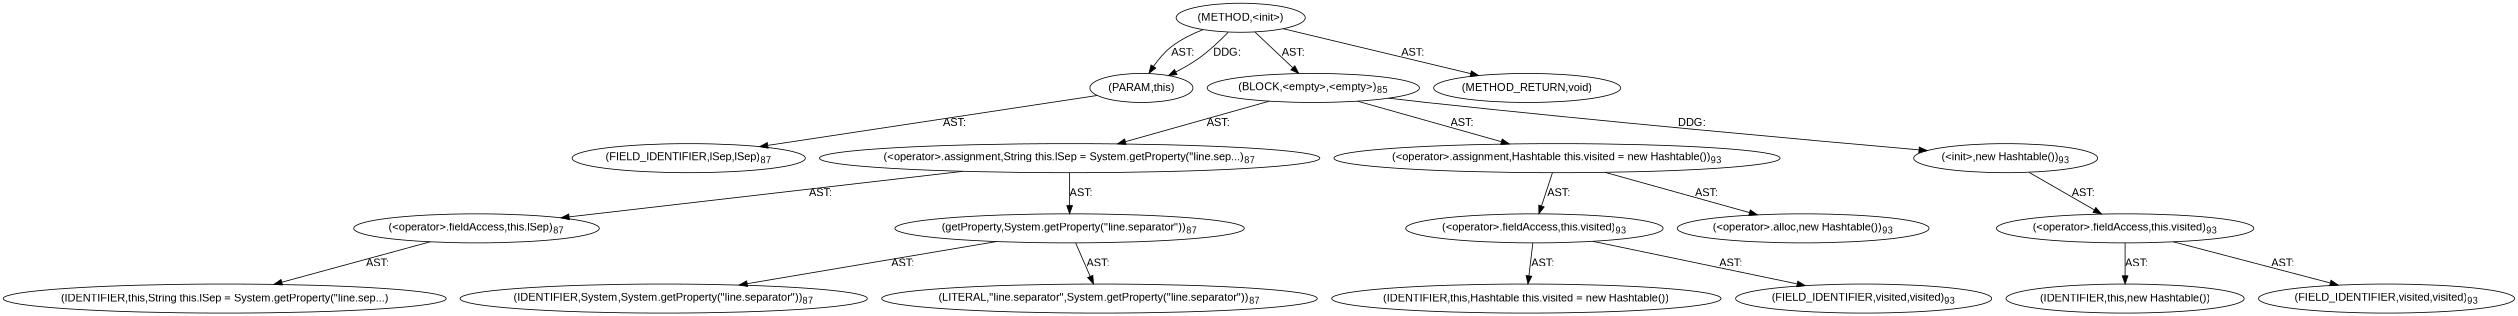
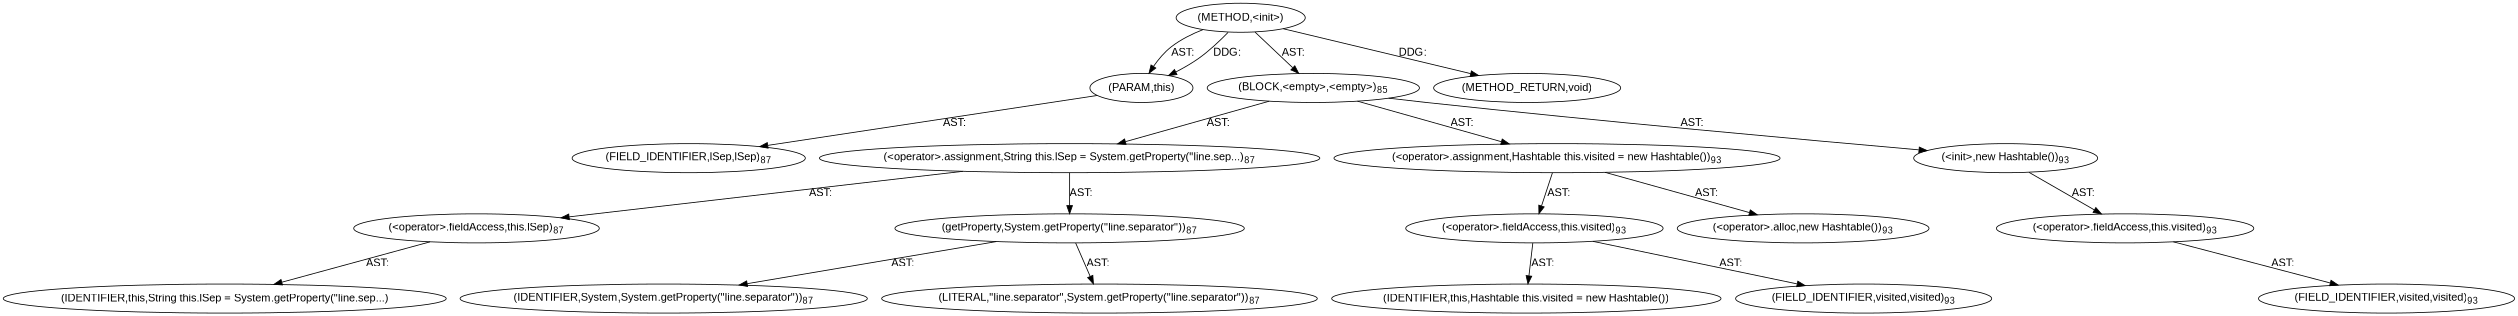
(1415, 53) -> (1415, 53)
(1694, 123) -> (1694, 123)
(2125, 299) -> none
